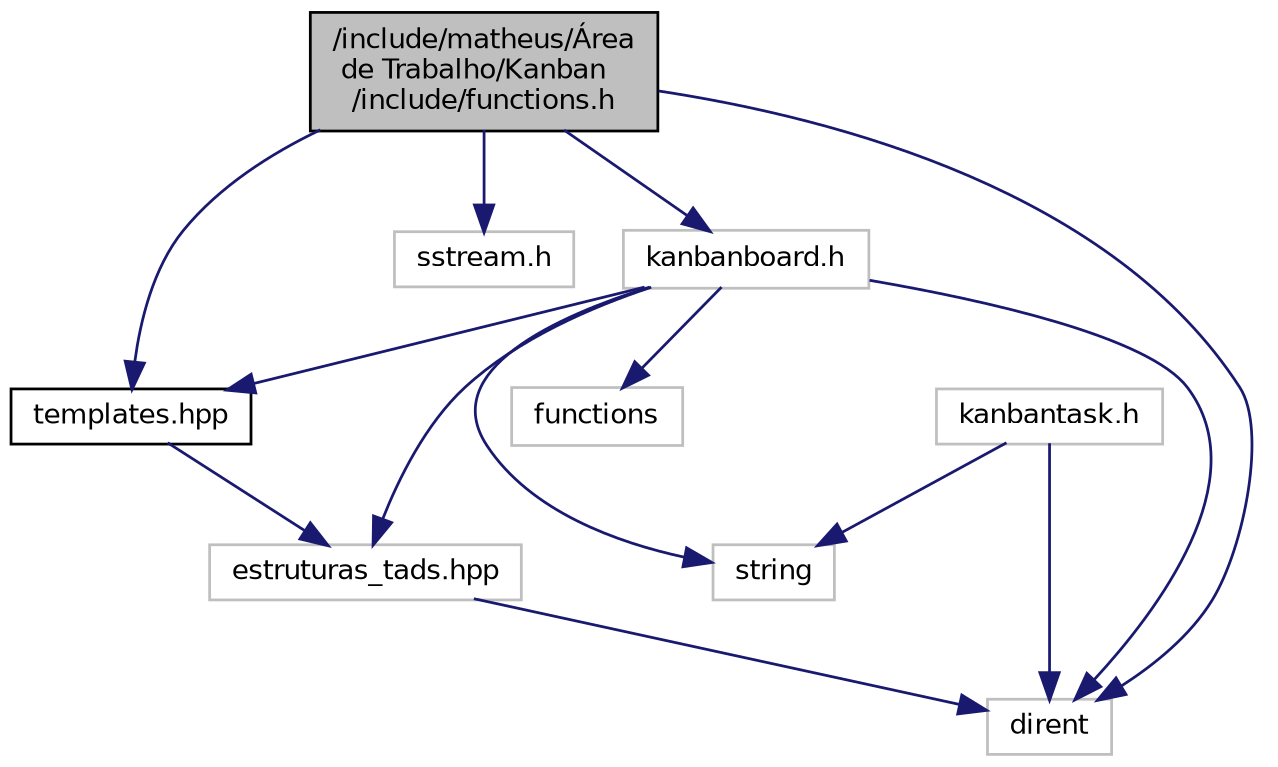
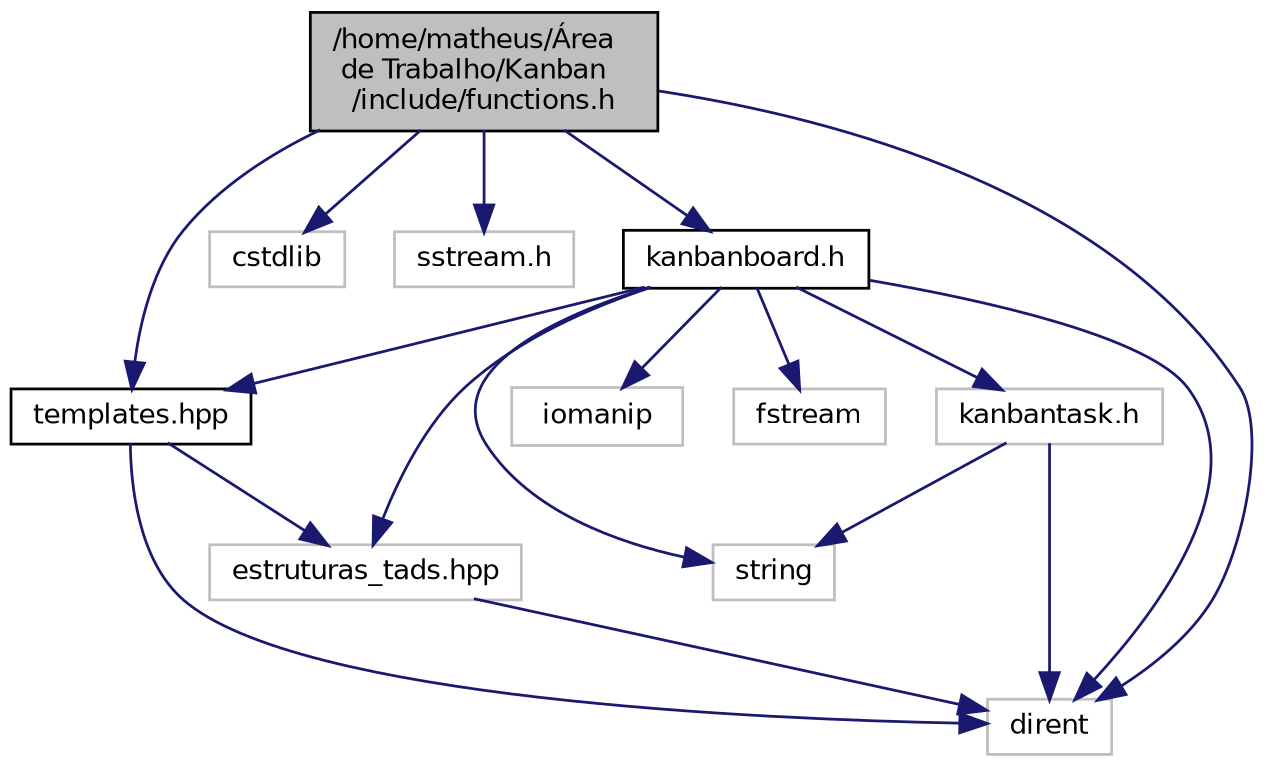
(484, 72) -> (484, 72)
none -> (277, 259)
(746, 259) -> (746, 259)
none -> (887, 332)
(597, 417) -> (597, 417)
none -> (810, 417)
none -> (479, 689)
